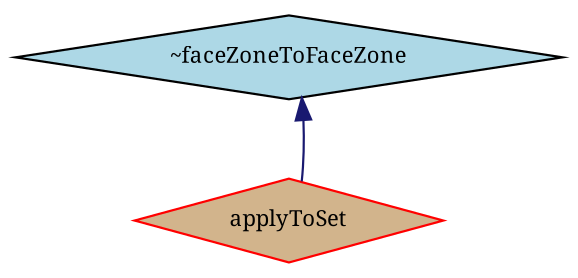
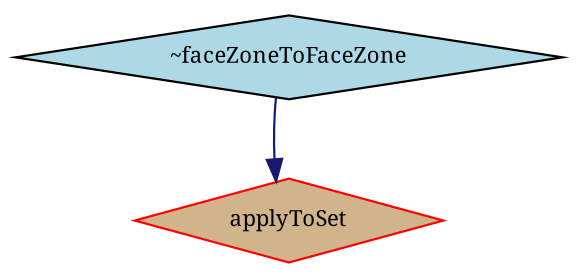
(304, 151) -> (274, 129)
